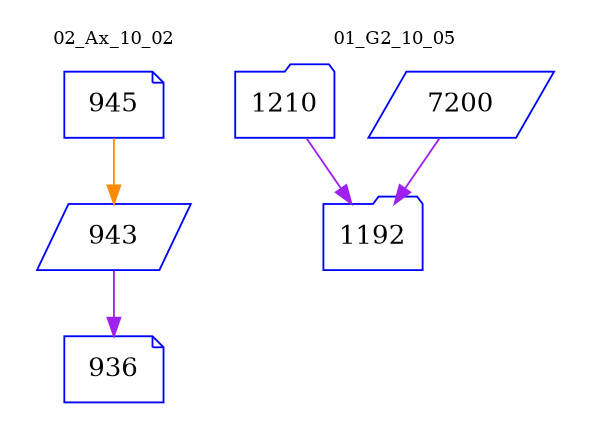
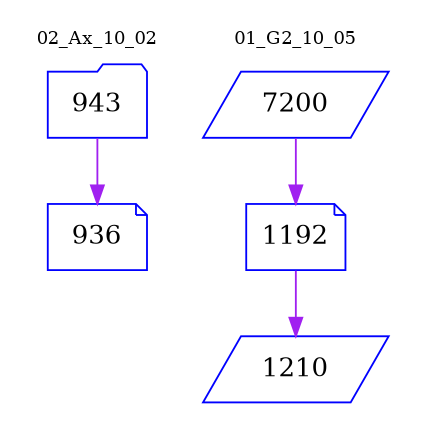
(114, 105) -> none
(285, 105) -> (296, 369)
(324, 163) -> (296, 294)
(114, 237) -> (97, 105)
(373, 237) -> (296, 237)
